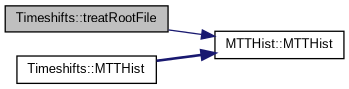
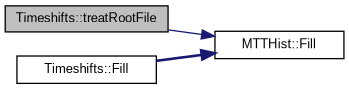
(279, 45) -> (279, 45)
(87, 70) -> (87, 70)
